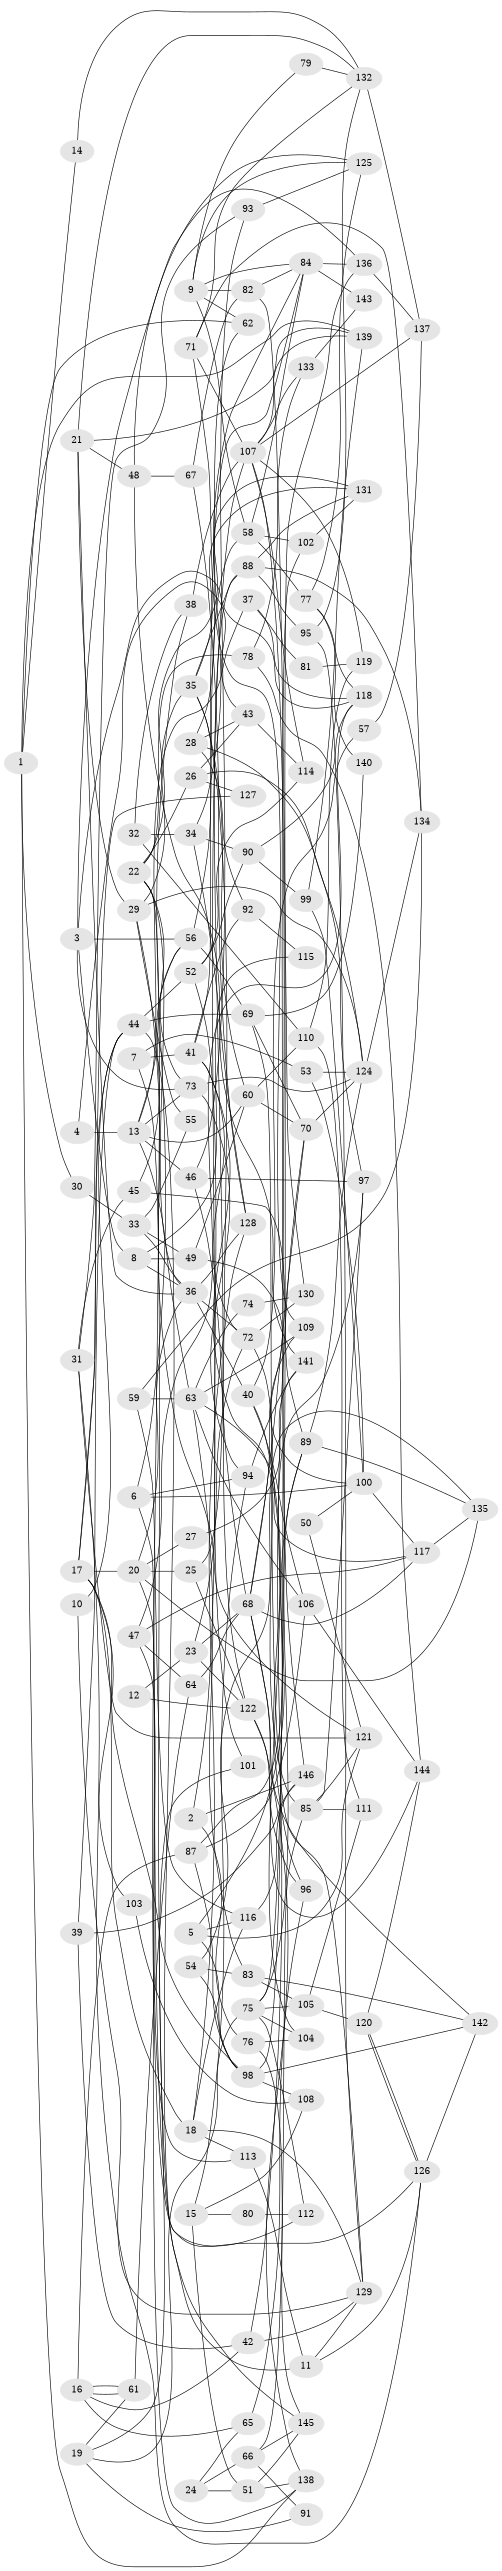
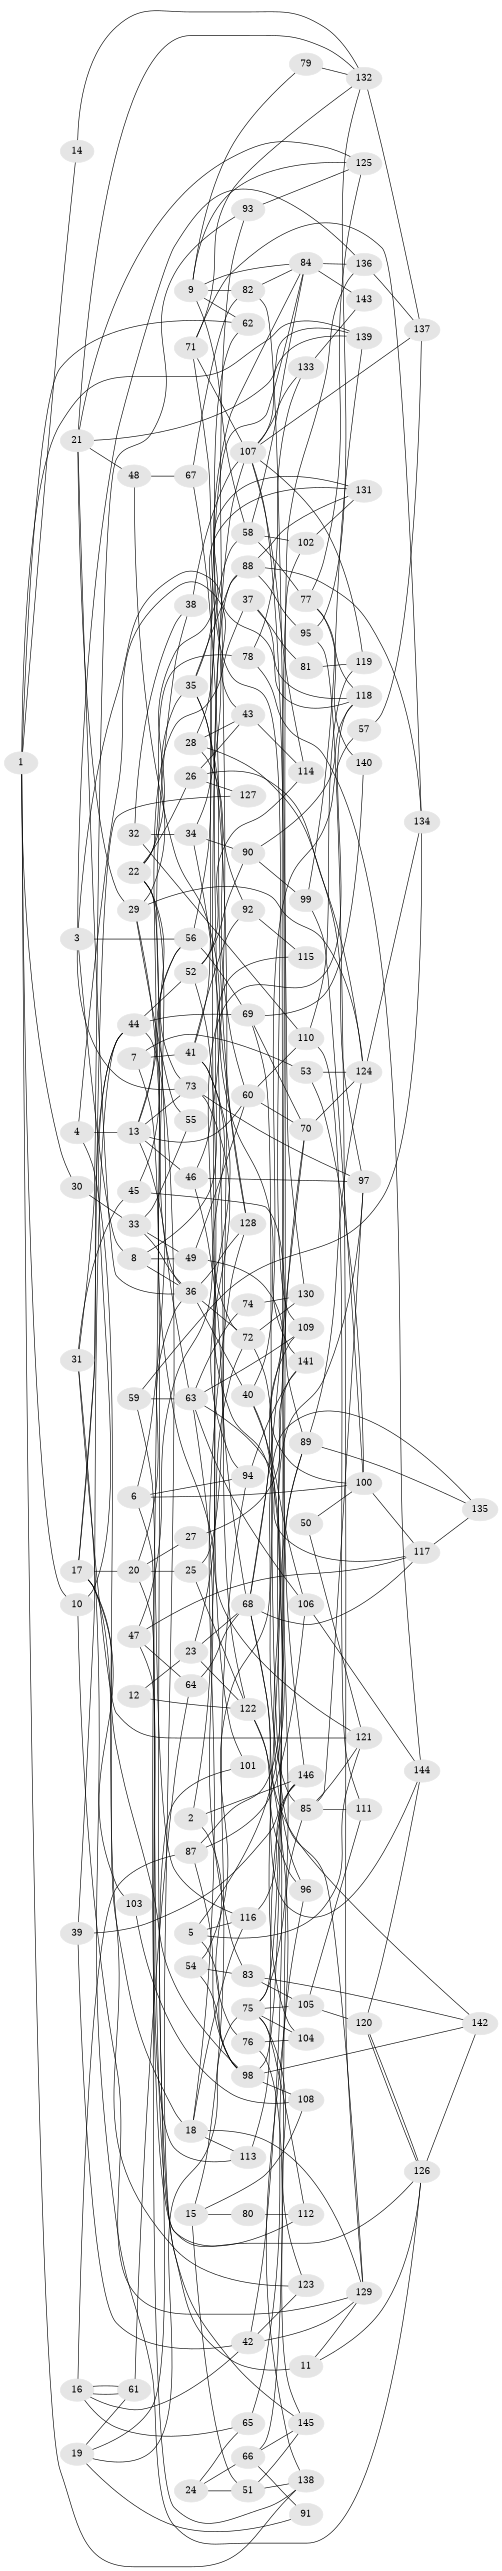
(224, 182) -> (159, 223)
(293, 1090) -> (264, 1133)
none -> (29, 1187)
(322, 1681) -> none
none -> (306, 2286)
(287, 2294) -> (271, 1965)
